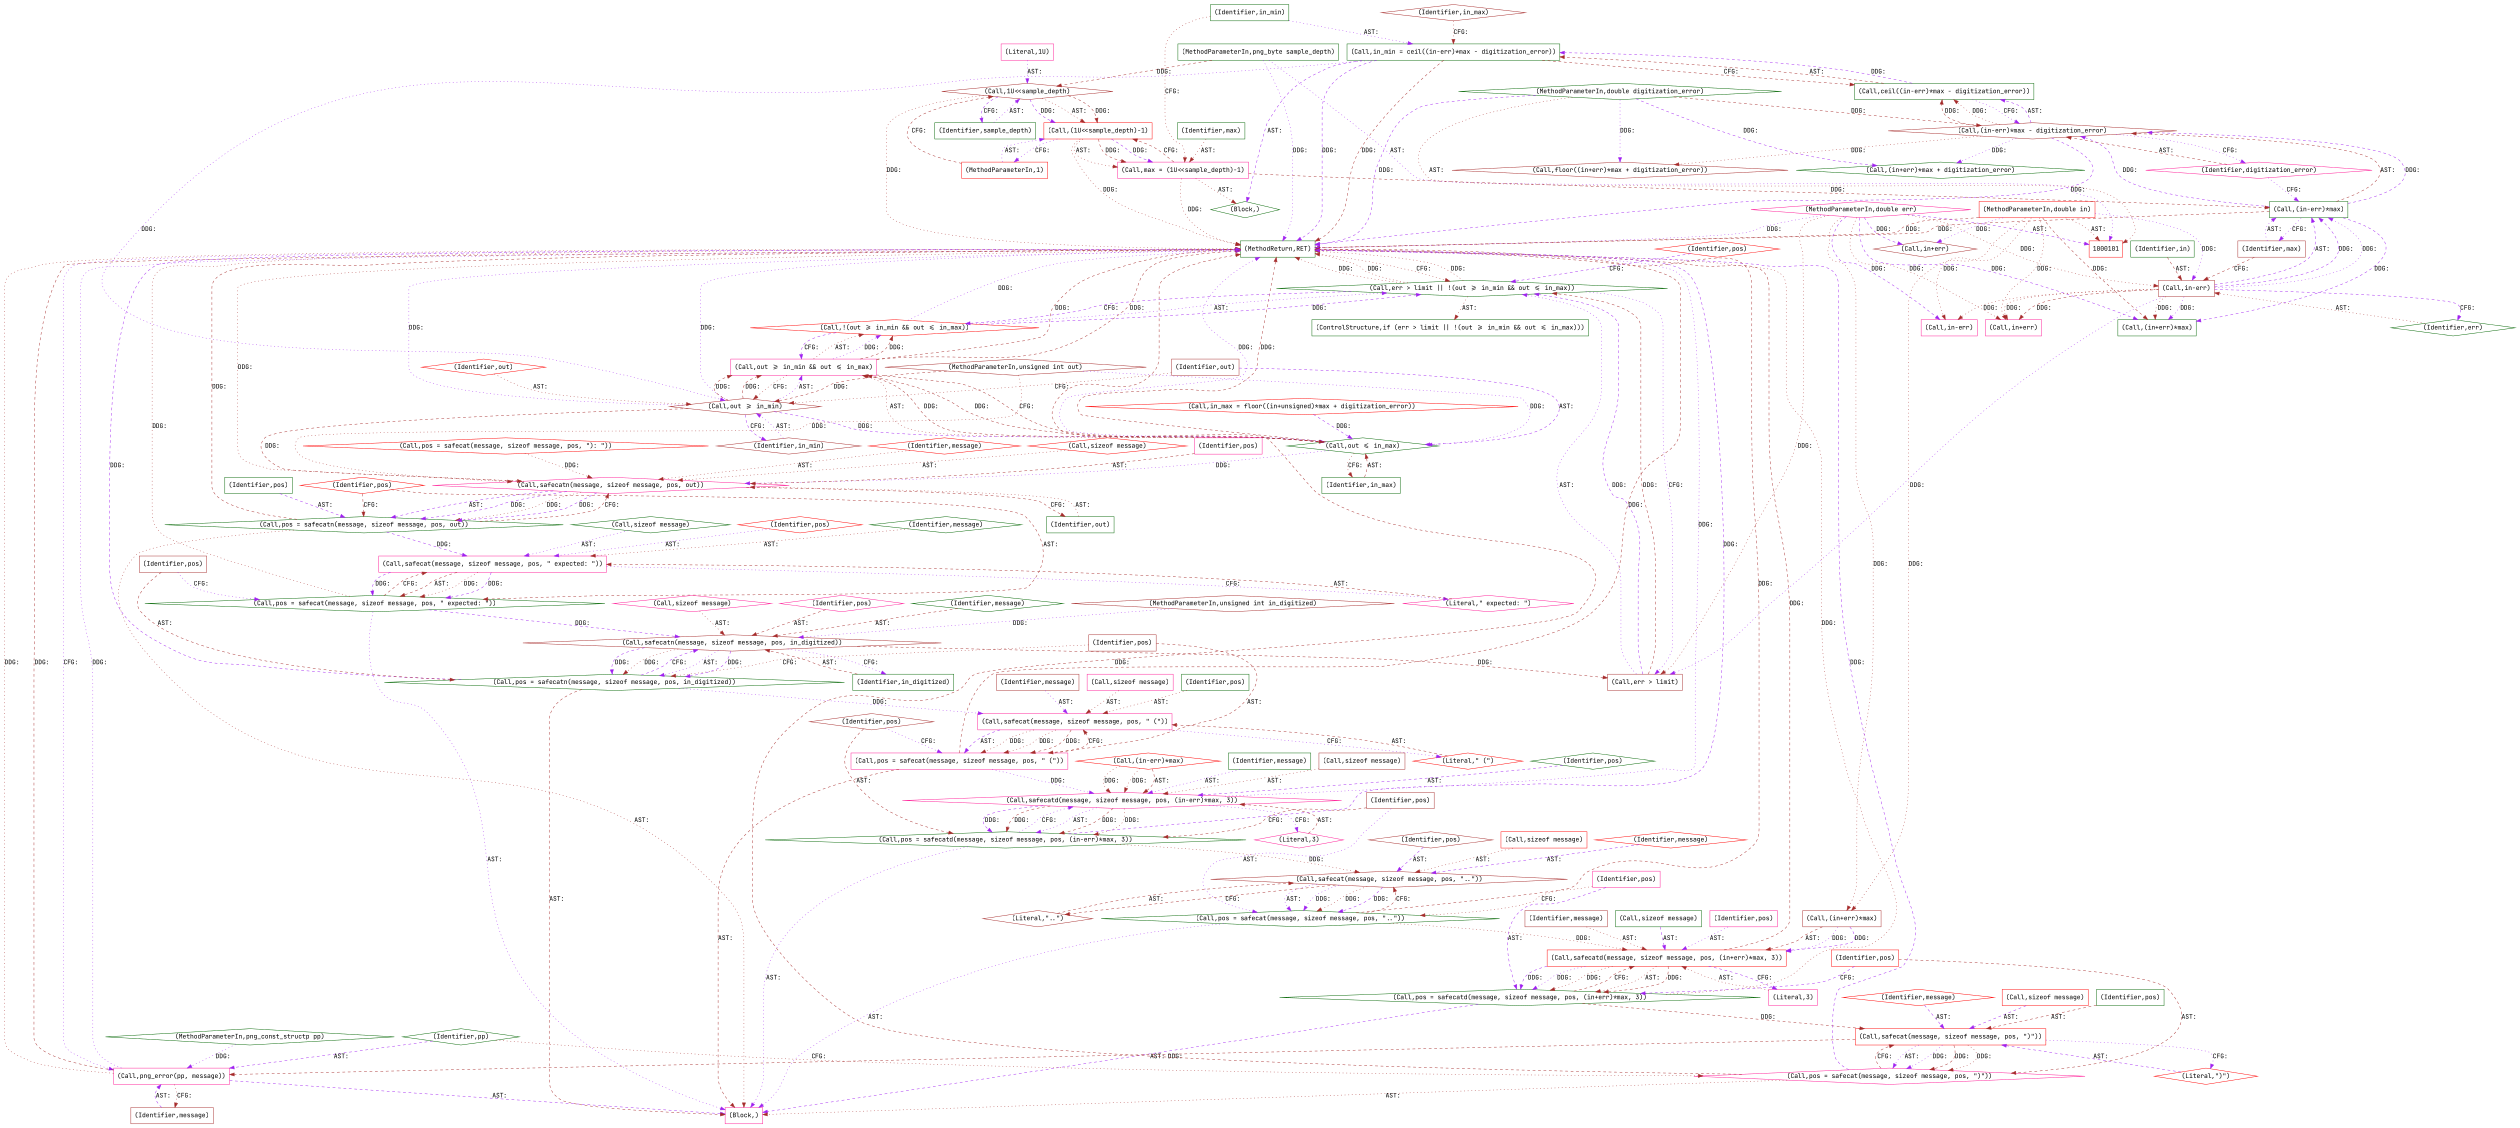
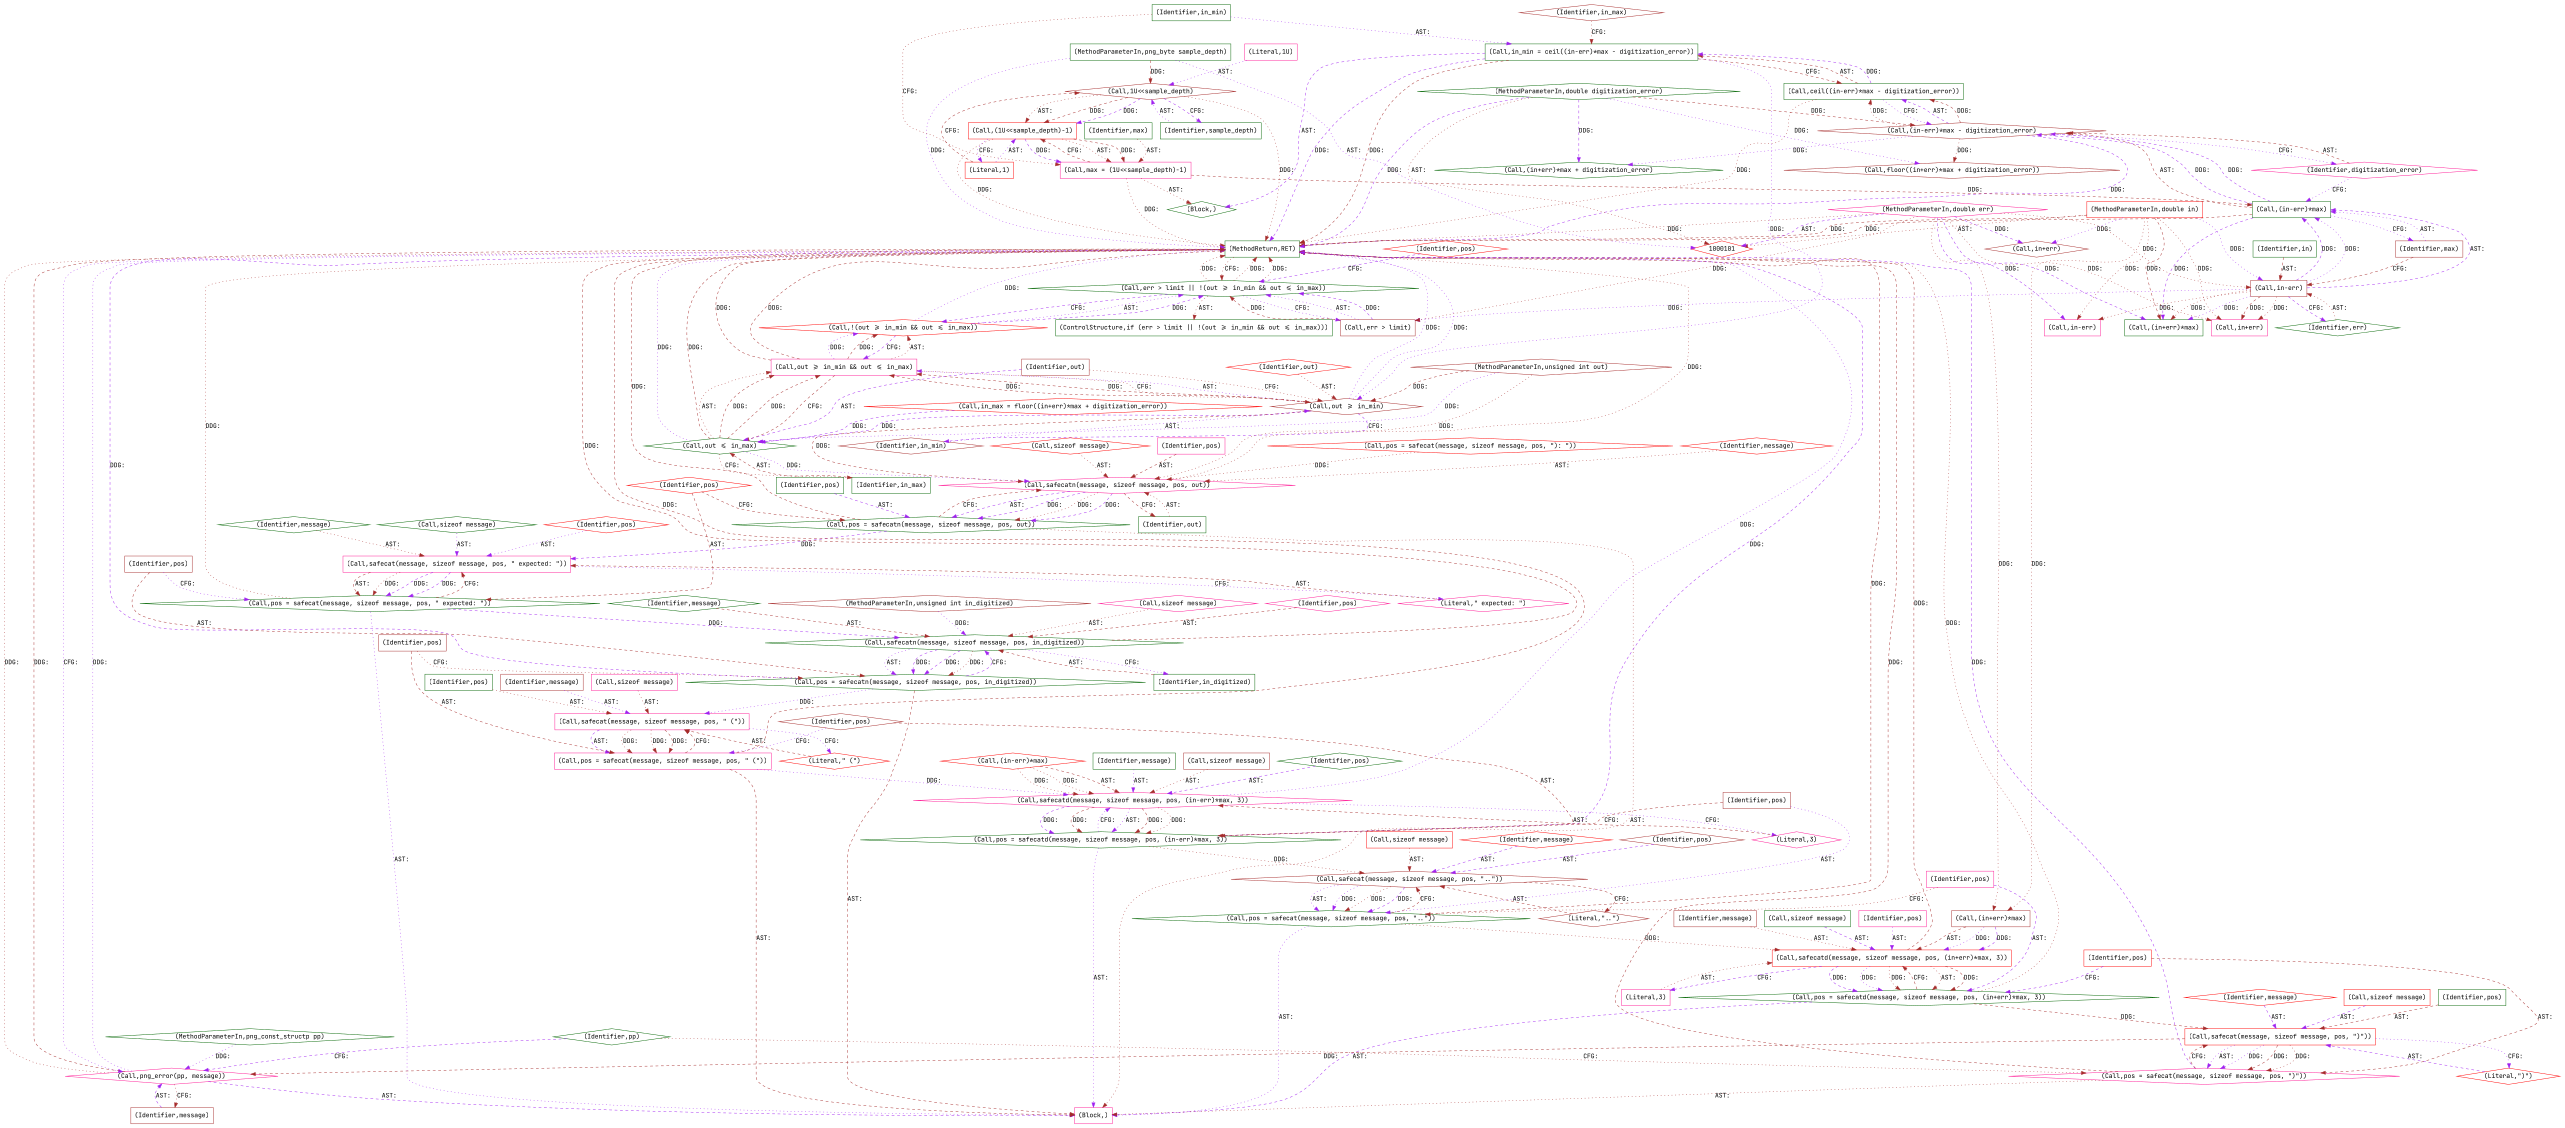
(1005, 170) -> (989, 170)
none -> (1582, 201)
(1573, 242) -> (1593, 230)
(2106, 249) -> (1722, 249)
(1302, 407) -> (1063, 407)
(732, 643) -> (974, 643)
(1249, 655) -> (897, 543)
(343, 1057) -> (344, 1057)
(172, 1076) -> (172, 1076)
